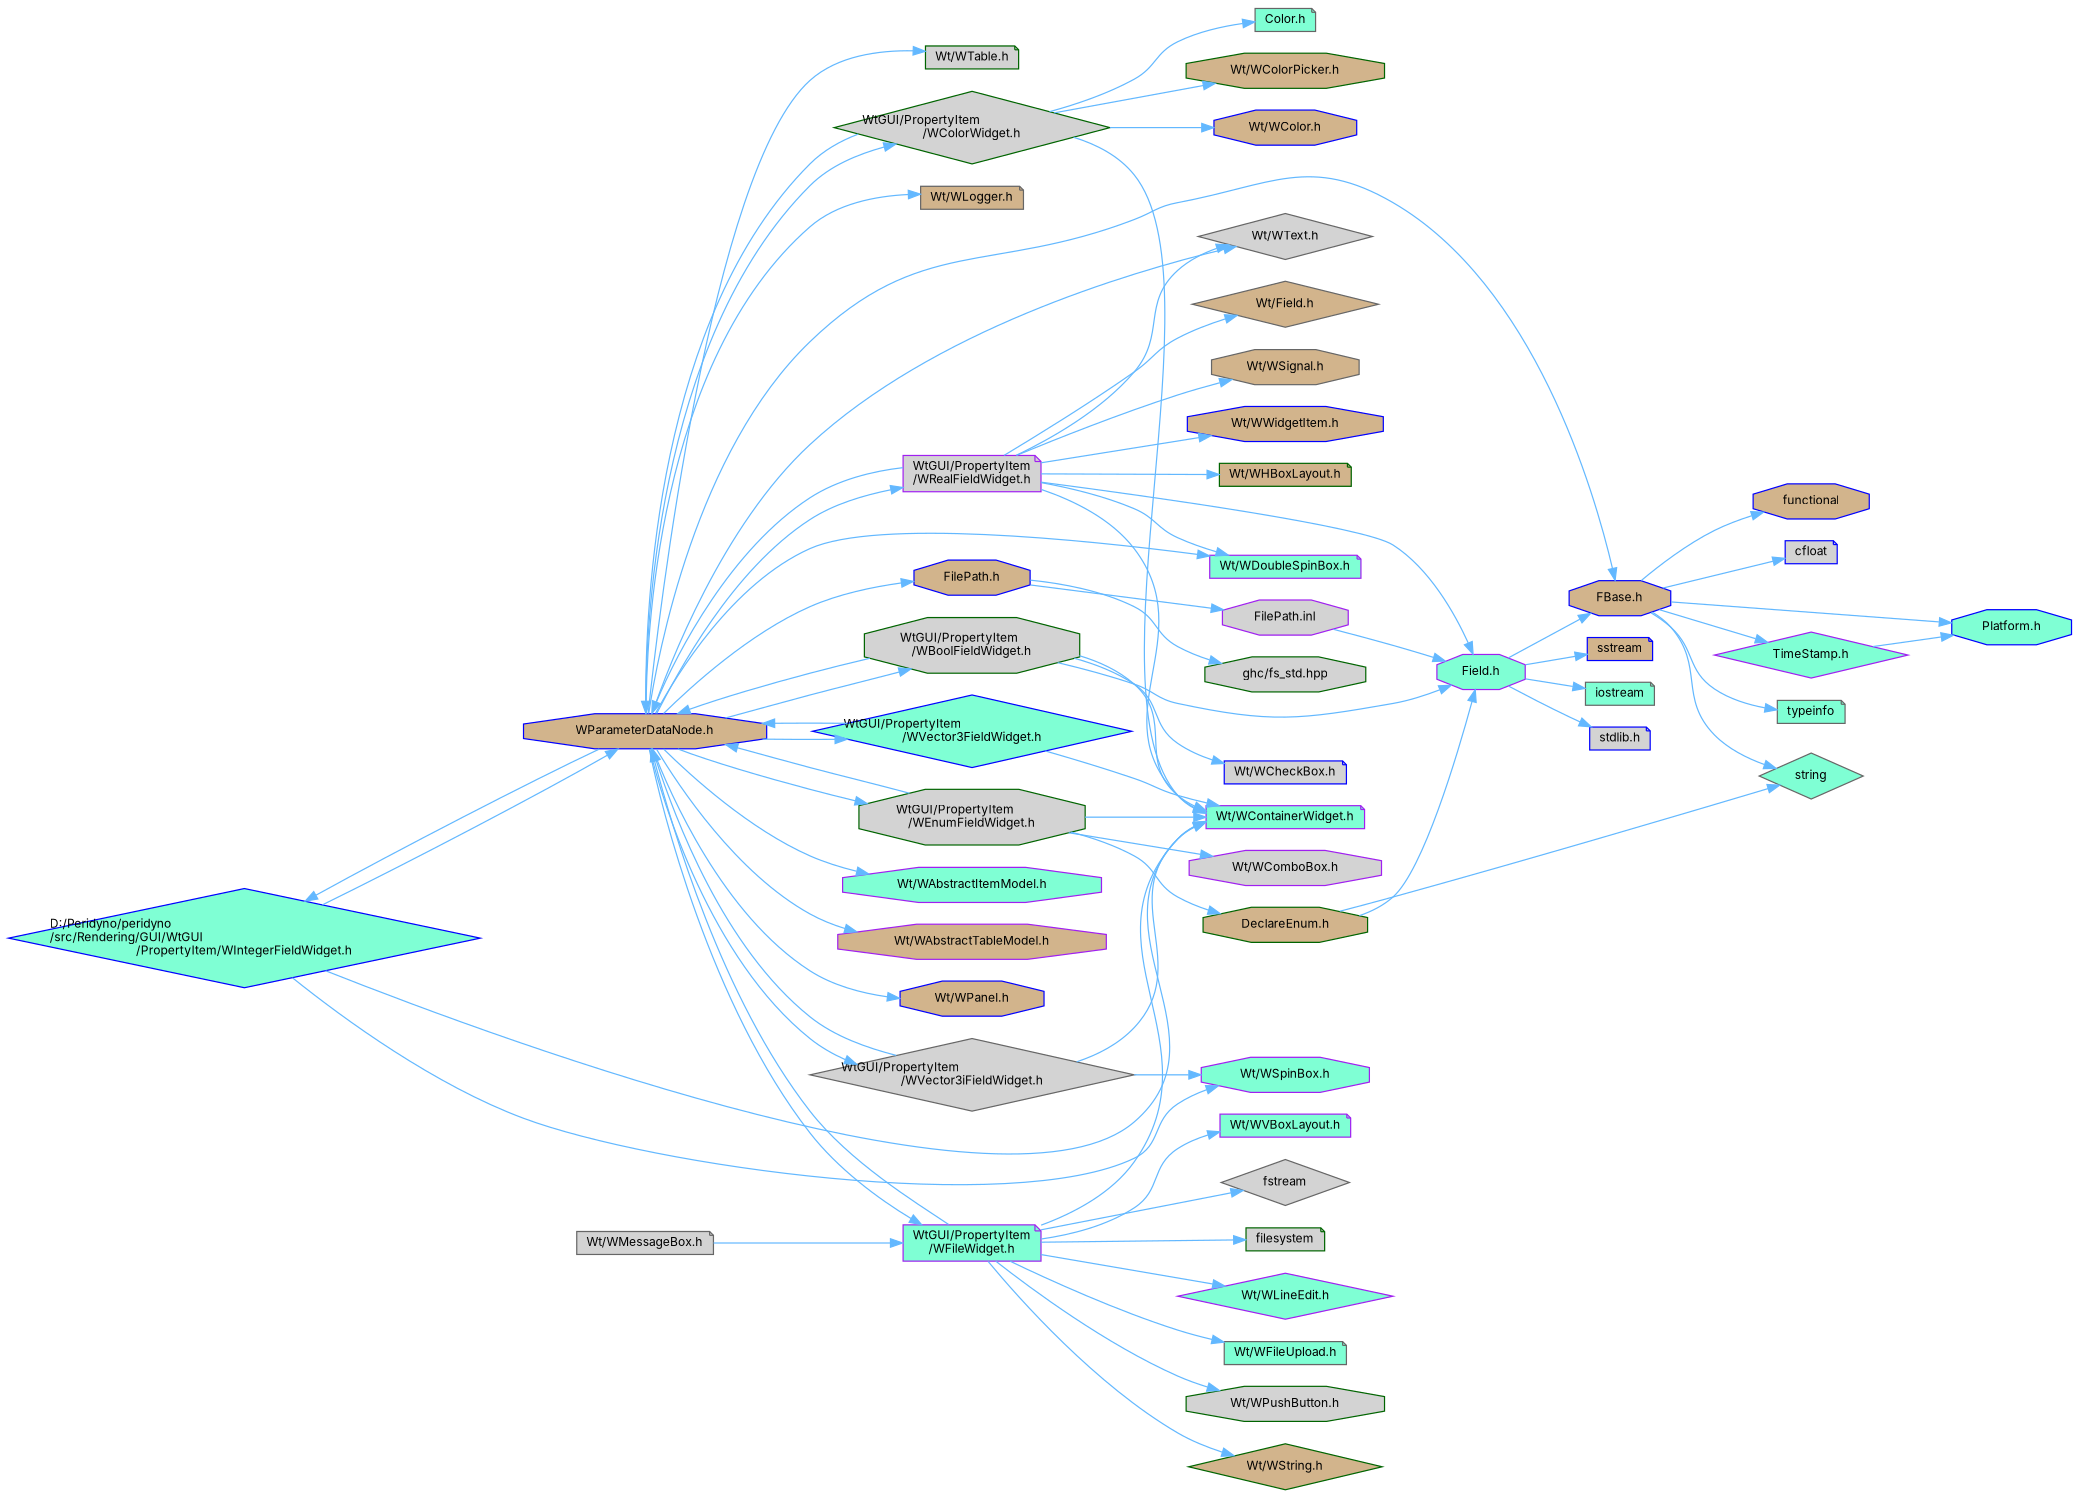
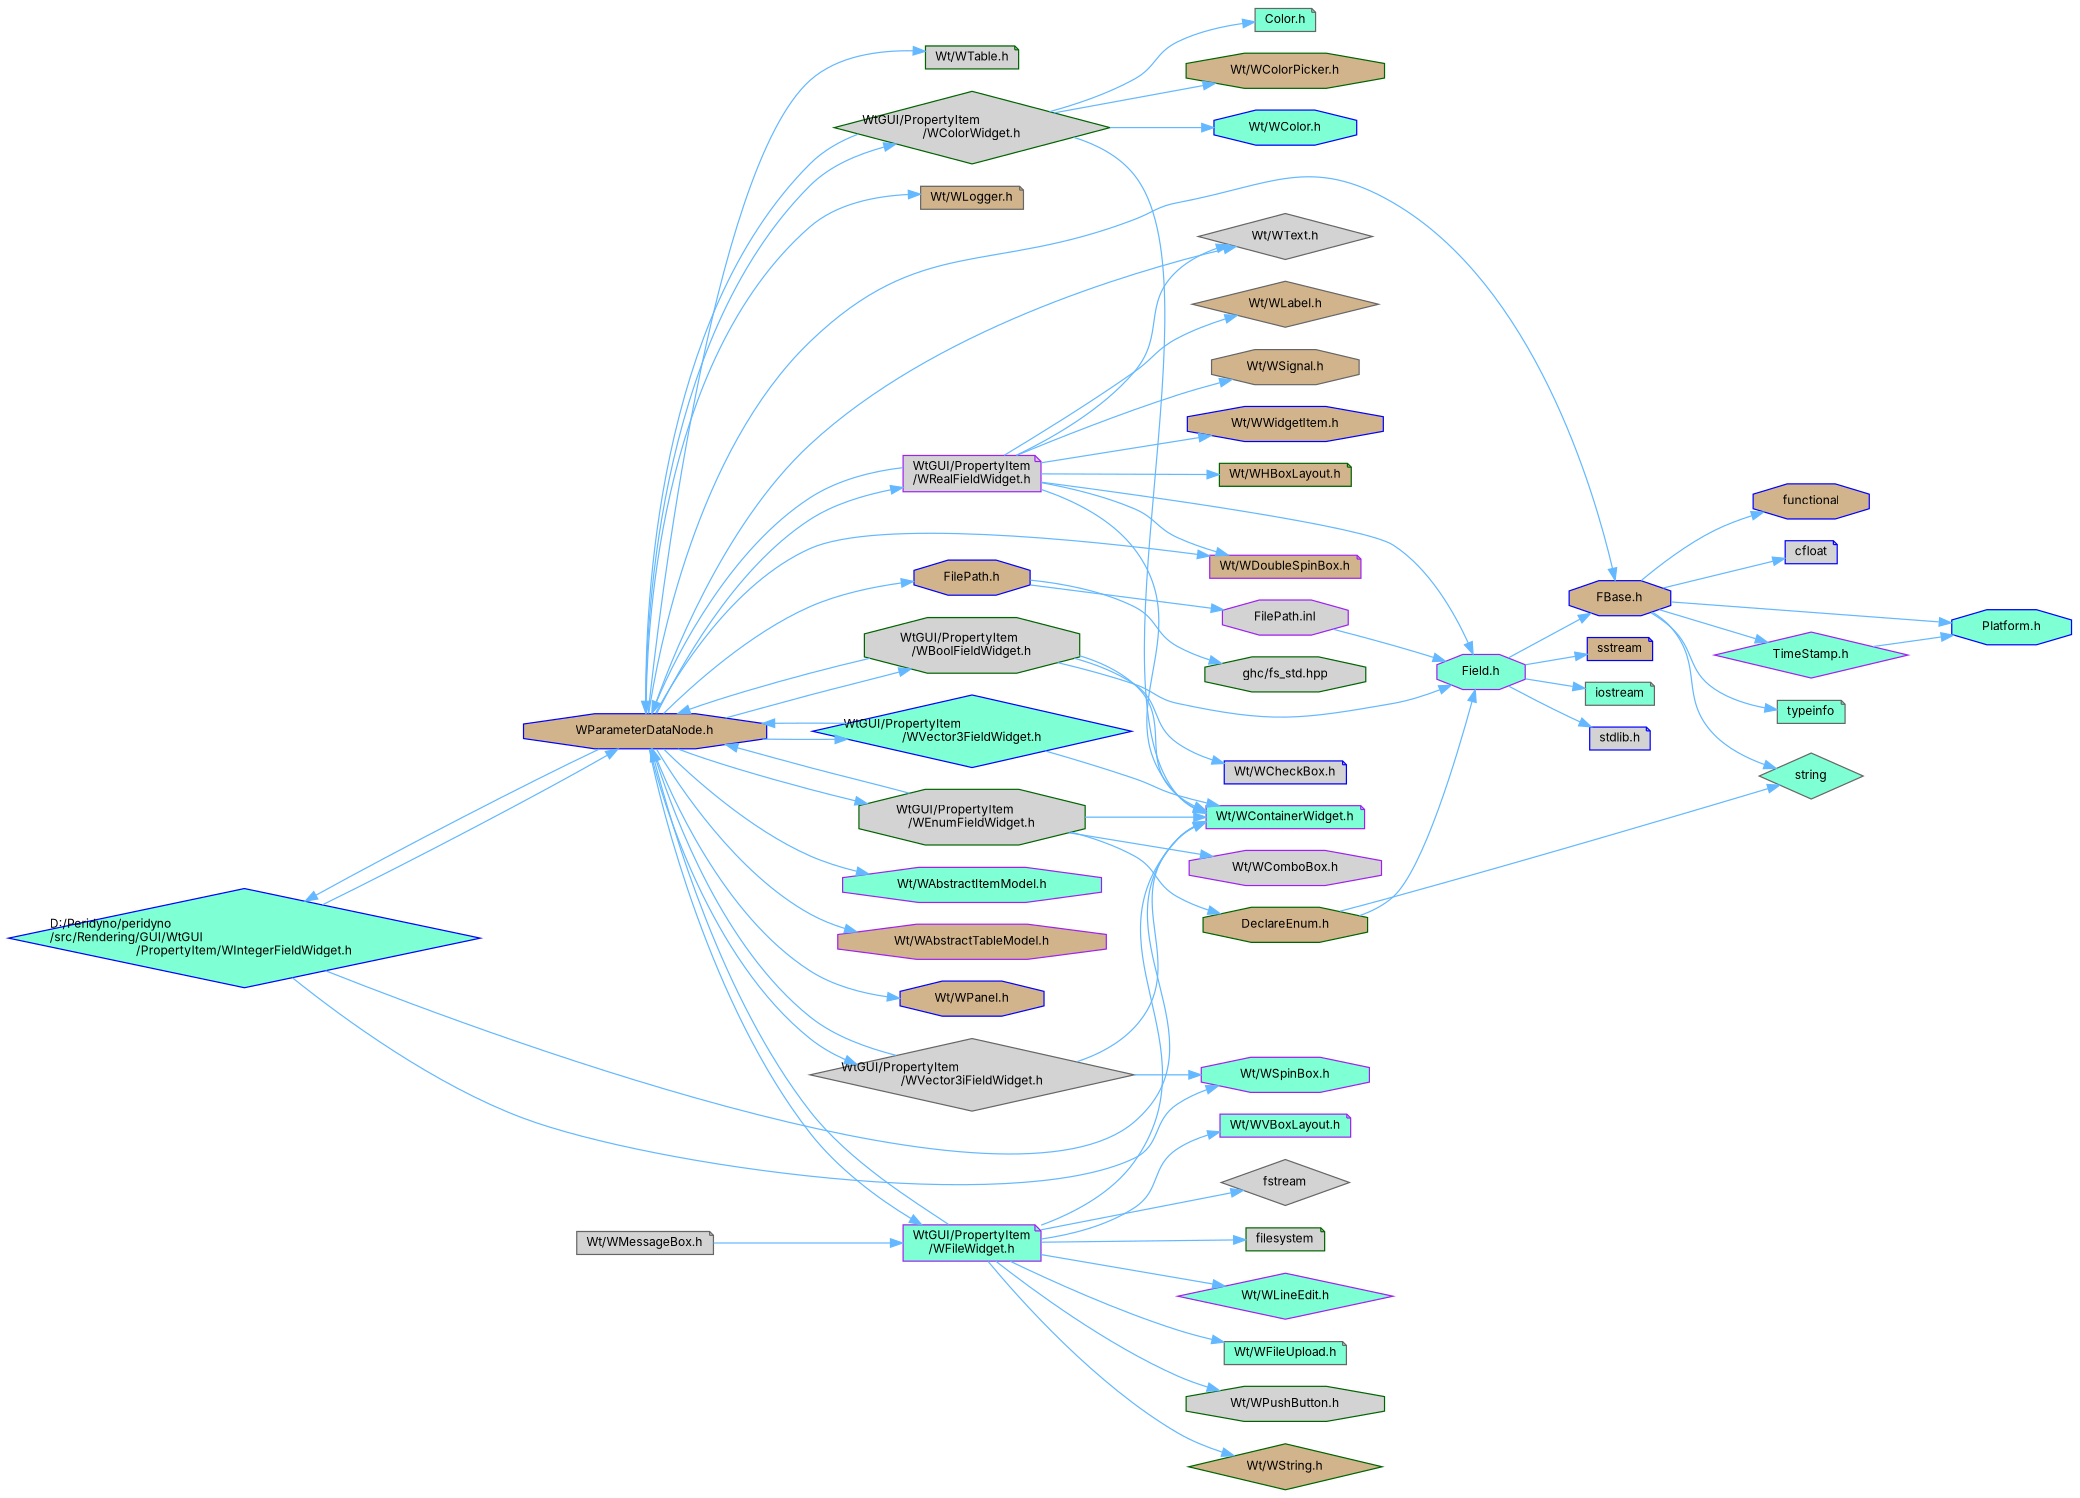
(1285, 128) -> (1285, 128)
(1285, 304) -> (1285, 304)
(1285, 567) -> (1285, 567)
